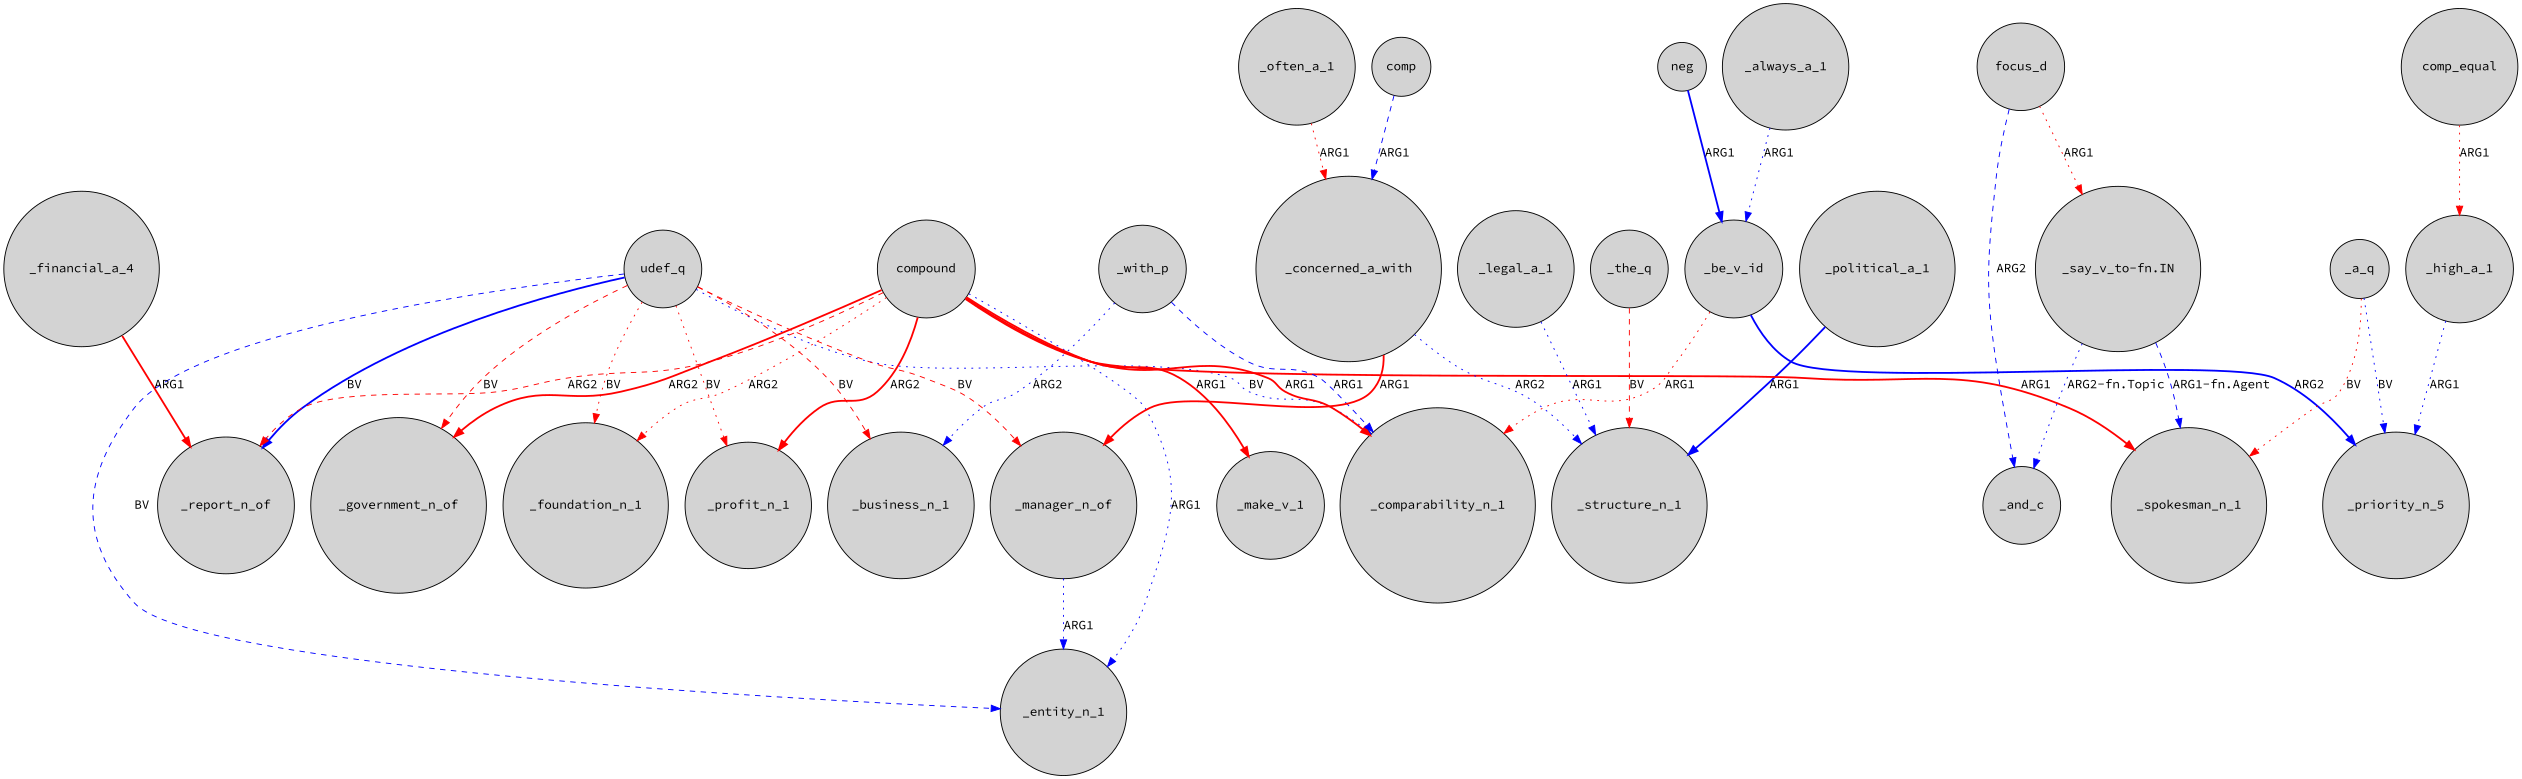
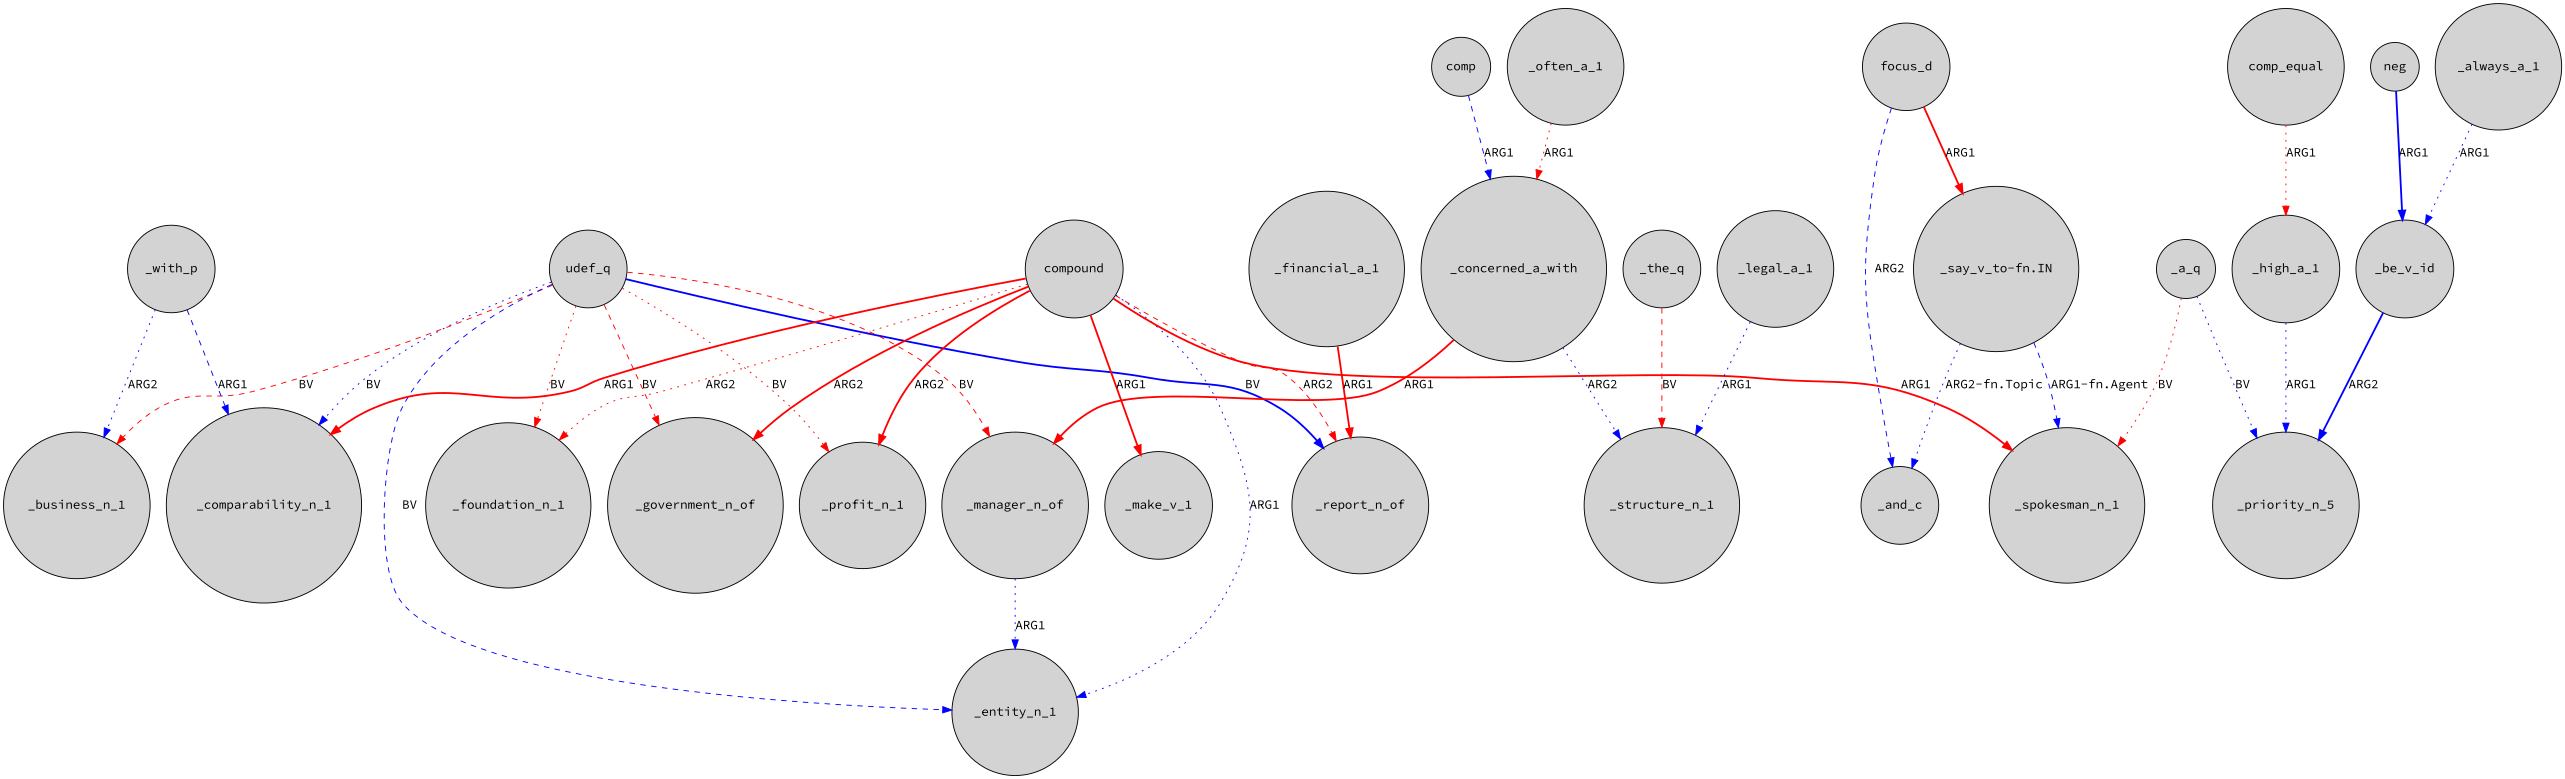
(2059, 146) -> (1941, 146)
(82, 269) -> (1327, 269)
(1877, 269) -> none
(1622, 400) -> none
